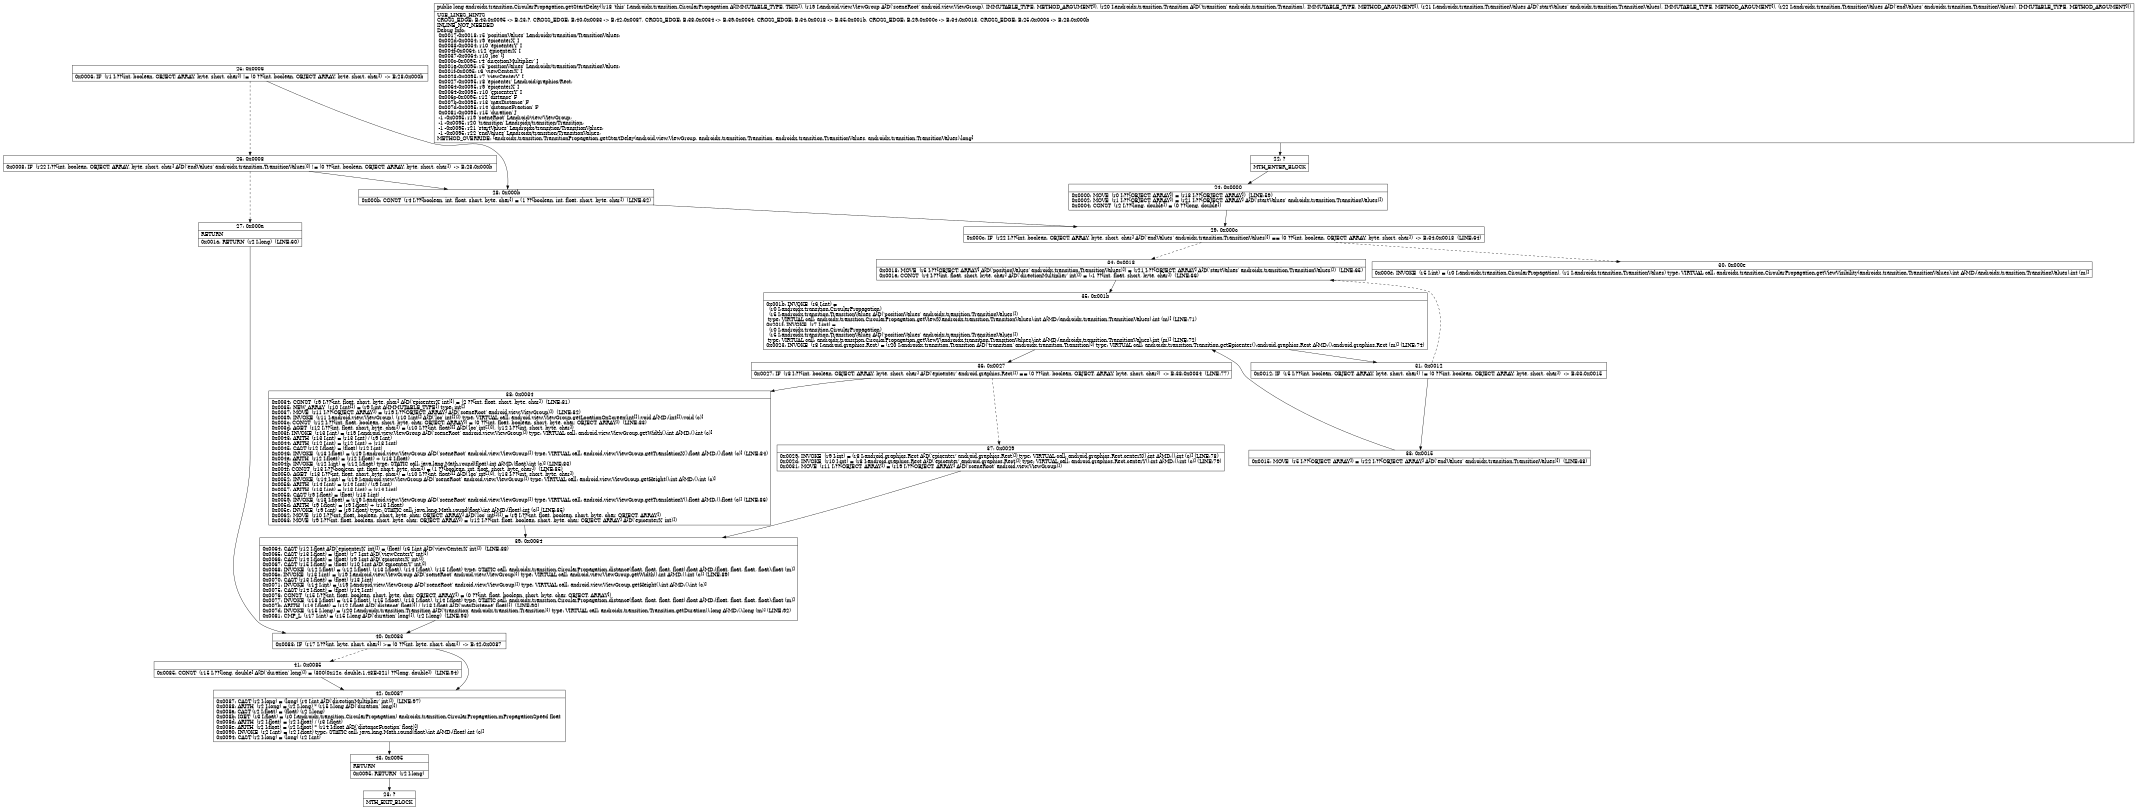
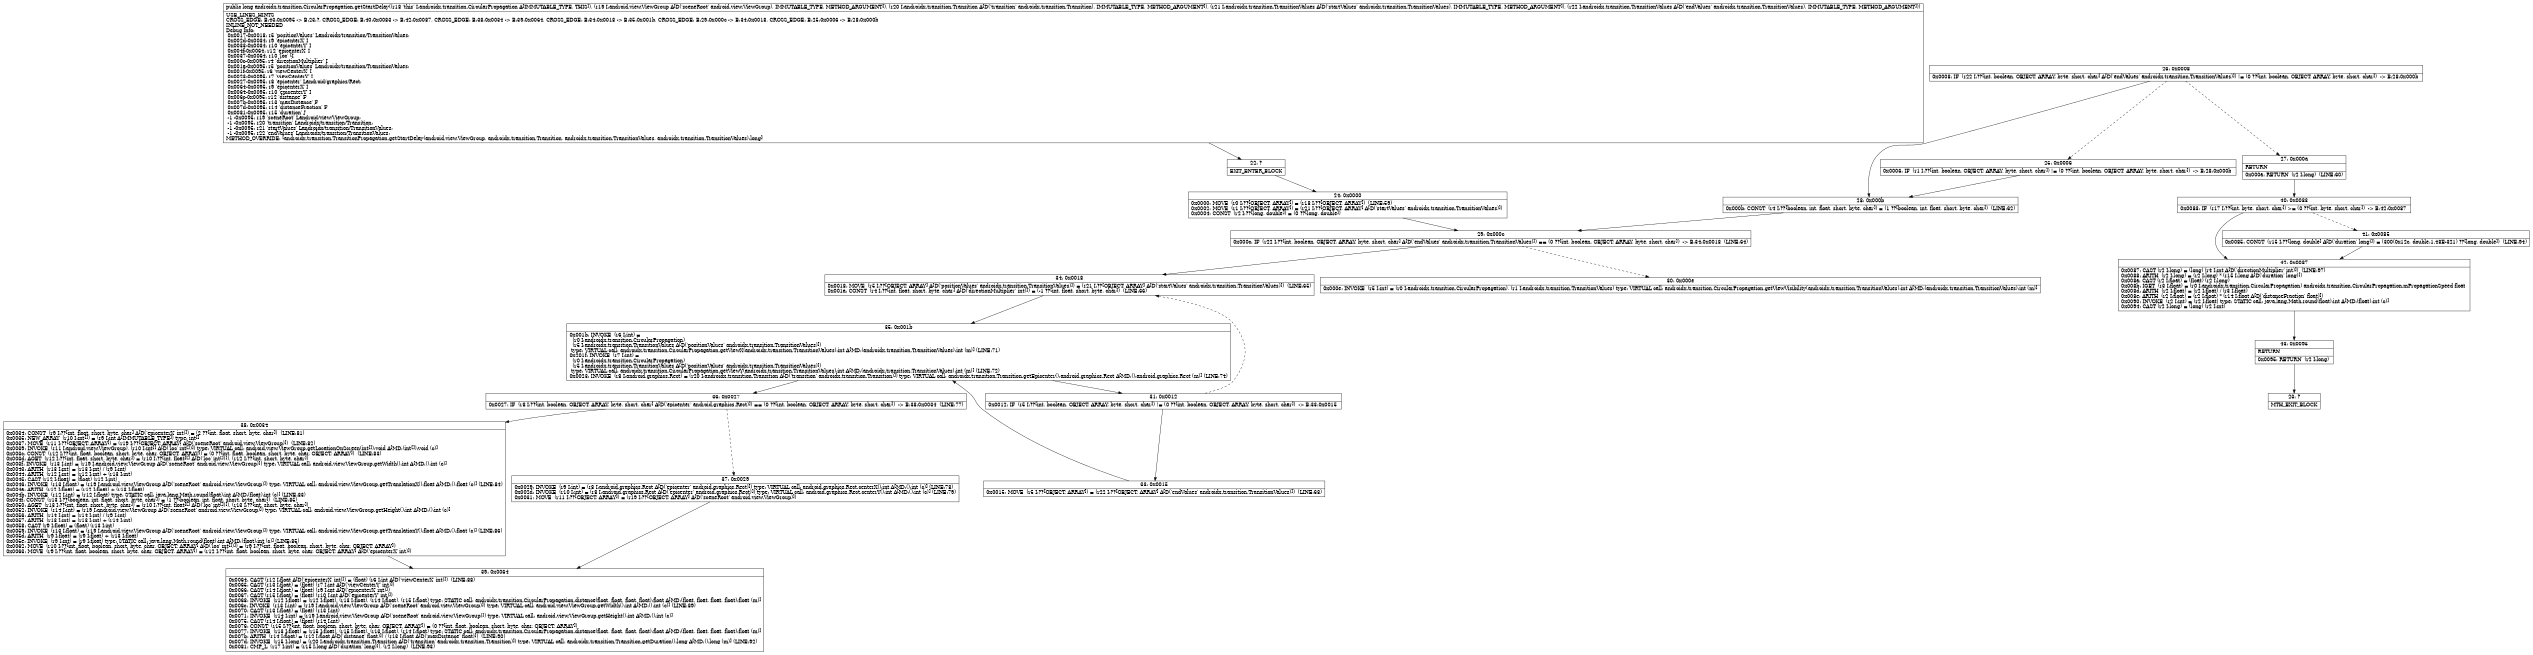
(250, 117) -> (2119, 119)
(1280, 167) -> (1256, 171)
(250, 242) -> (2294, 175)
(1178, 250) -> (1294, 260)
(423, 626) -> none
